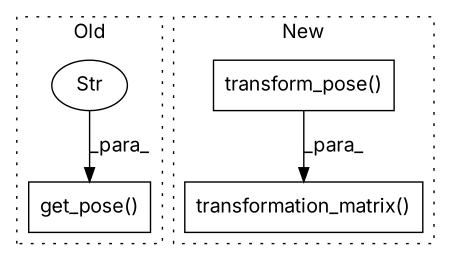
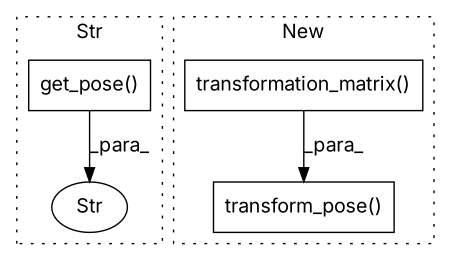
(90, 33) -> (90, 33)
(90, 139) -> (90, 139)
(304, 139) -> (304, 139)
